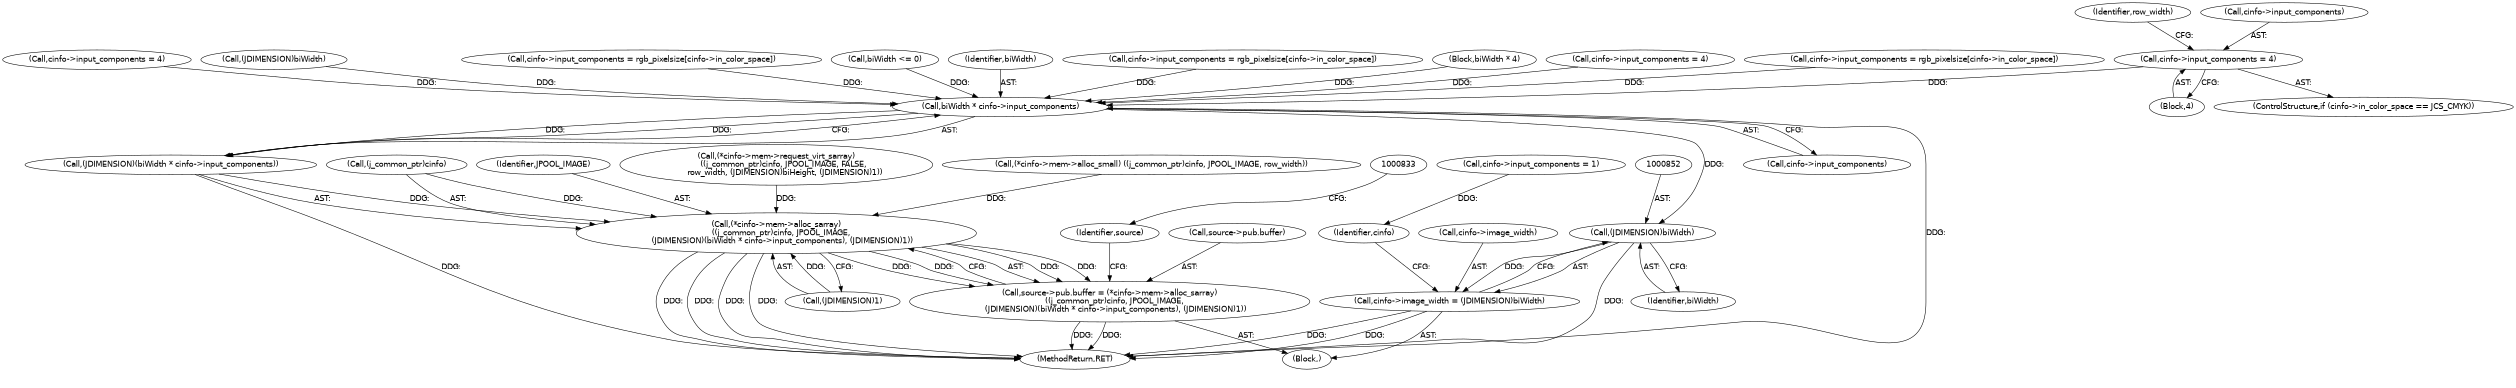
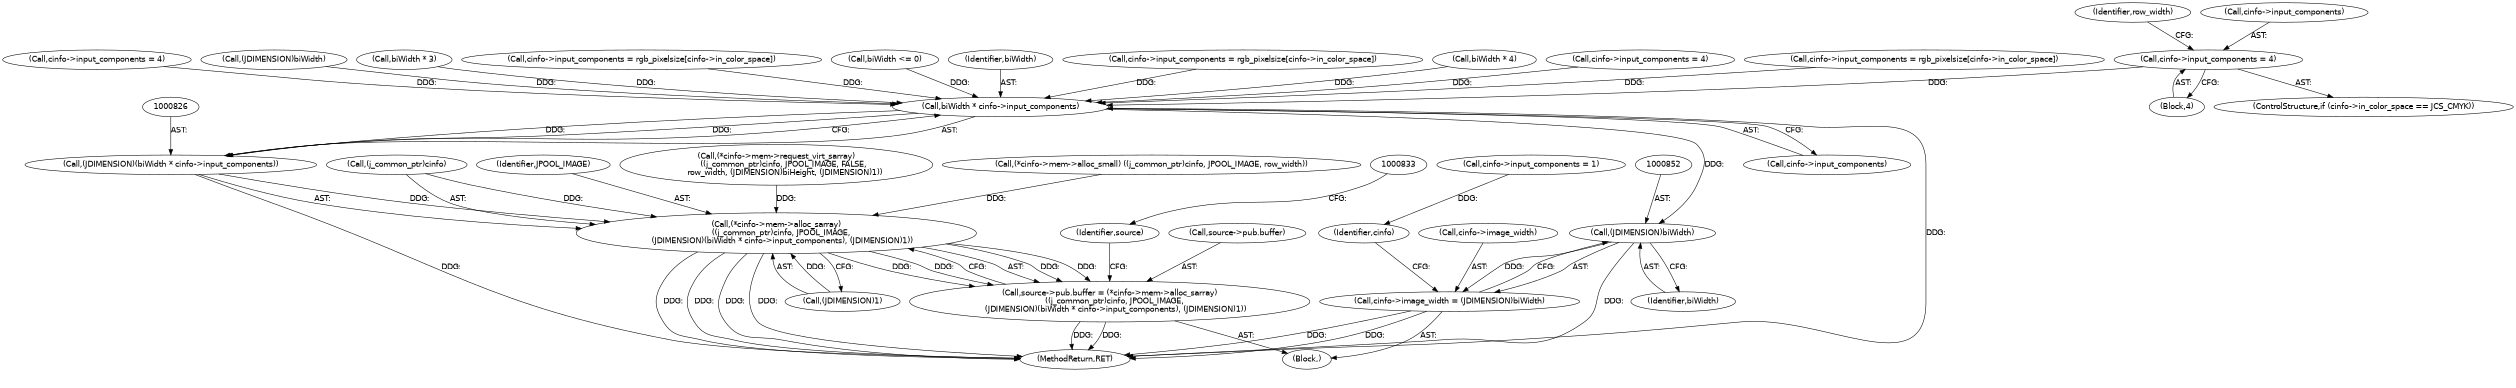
none -> (404, 60)
(1484, 60) -> (1484, 60)
none -> (171, 107)
